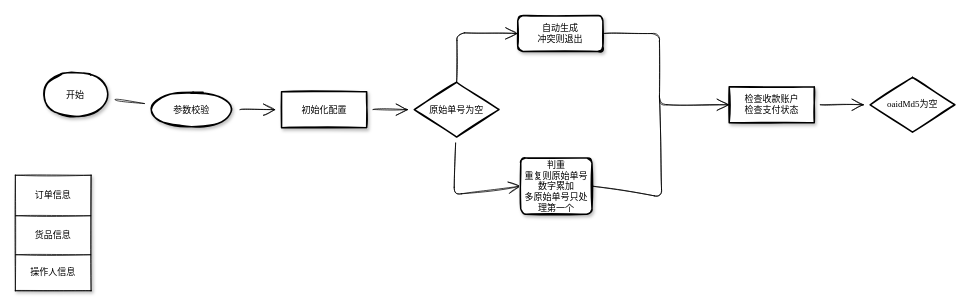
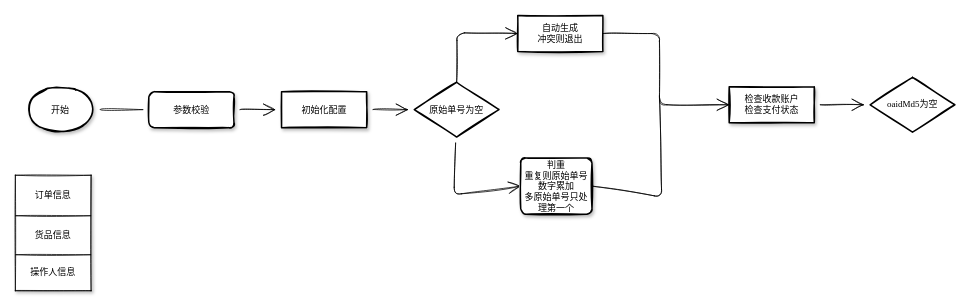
(560, 33) -> (560, 33)
(75, 95) -> (60, 110)
(191, 110) -> (191, 110)
